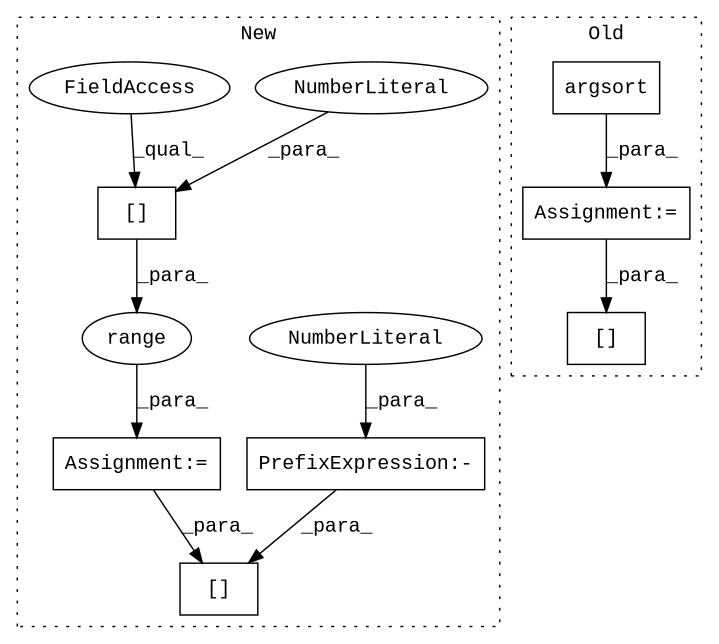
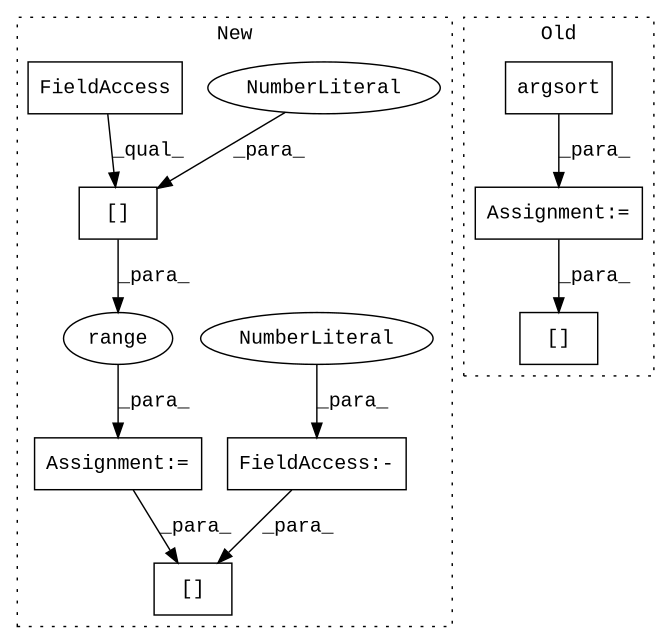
(130, 88) -> (105, 88)
(366, 464) -> (317, 464)
